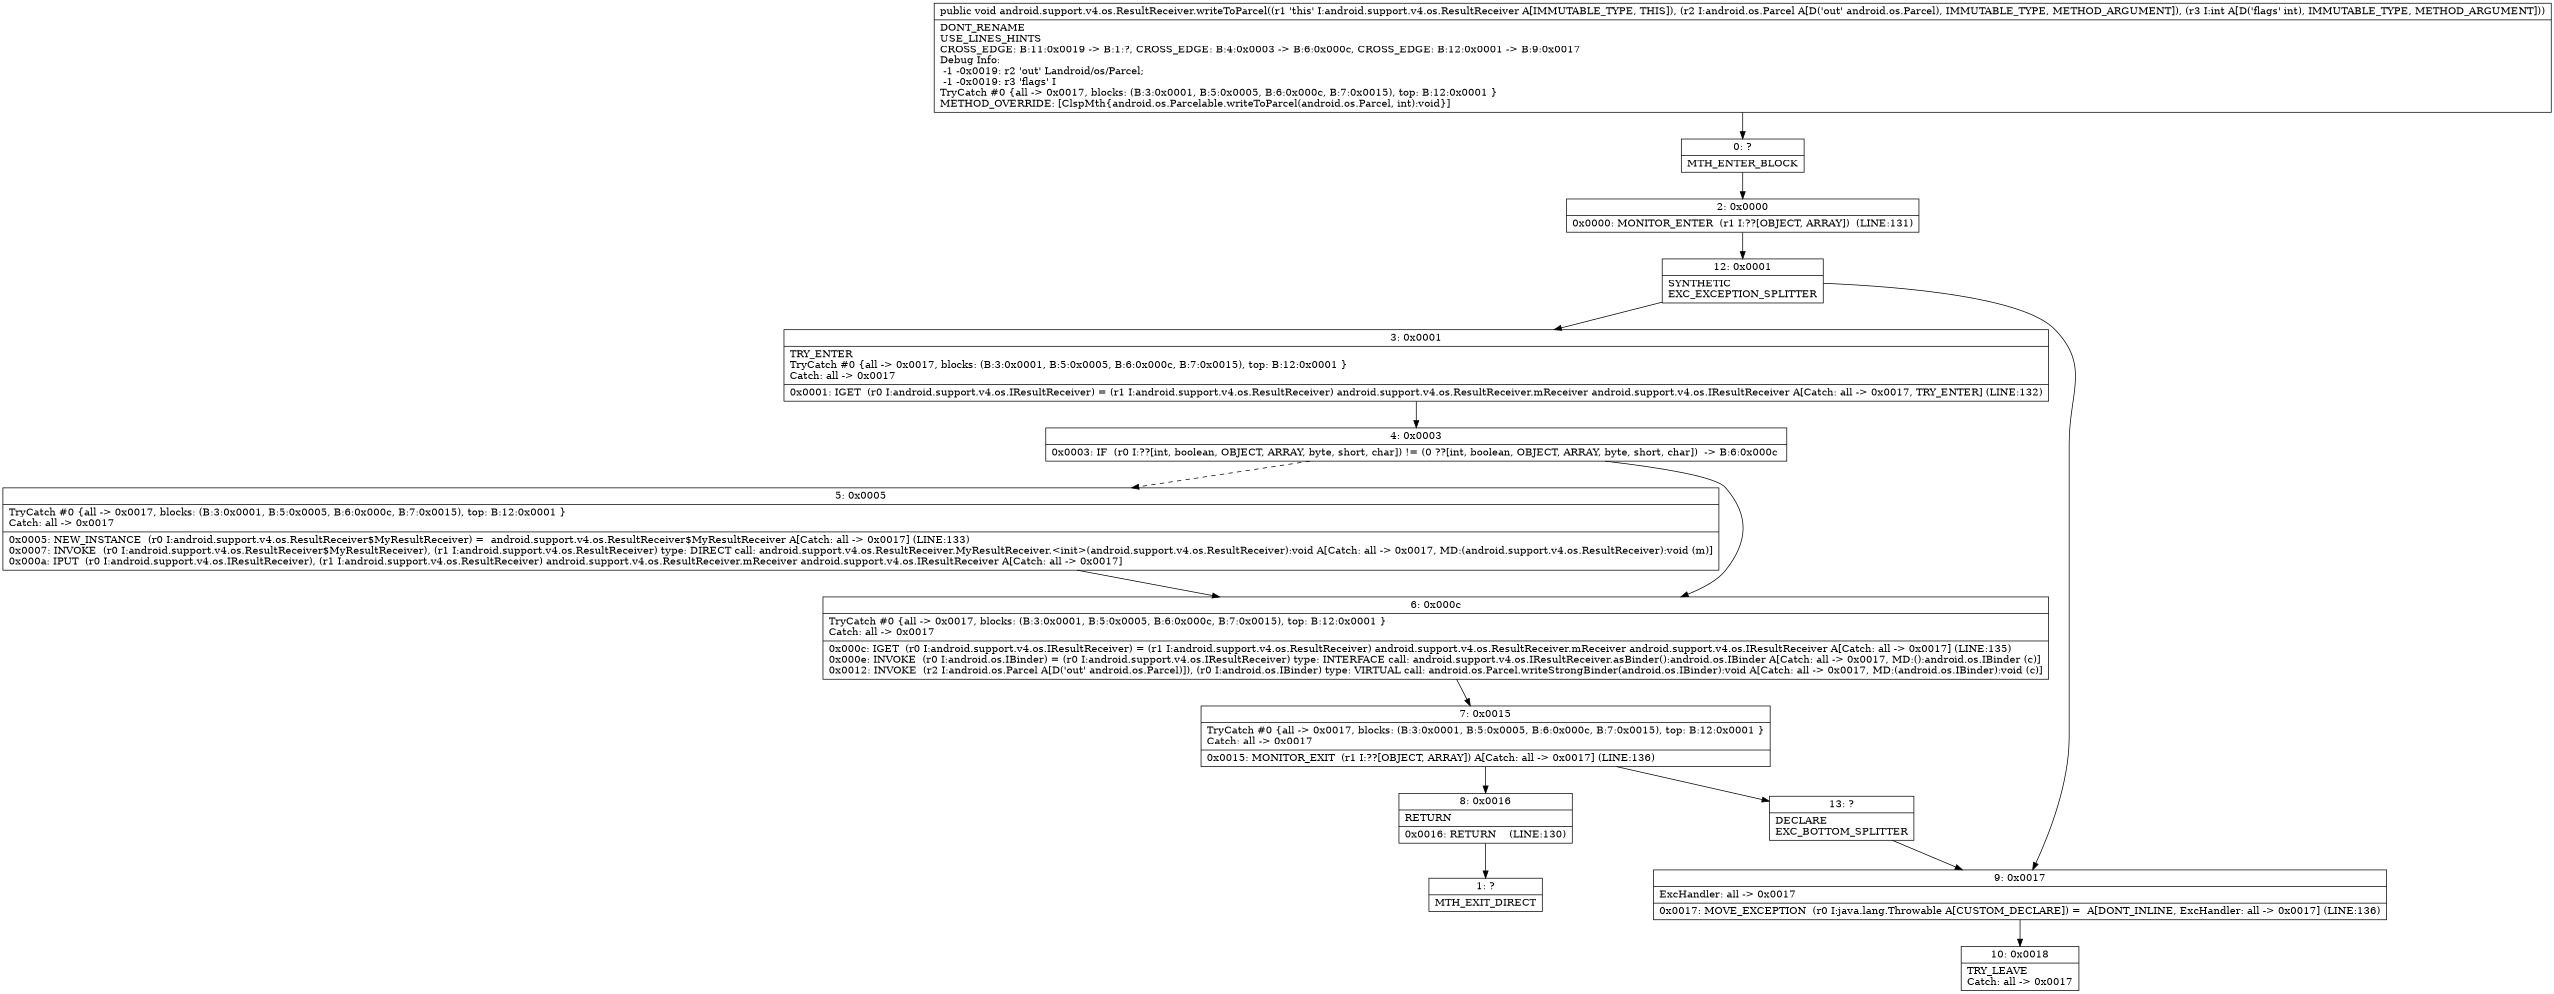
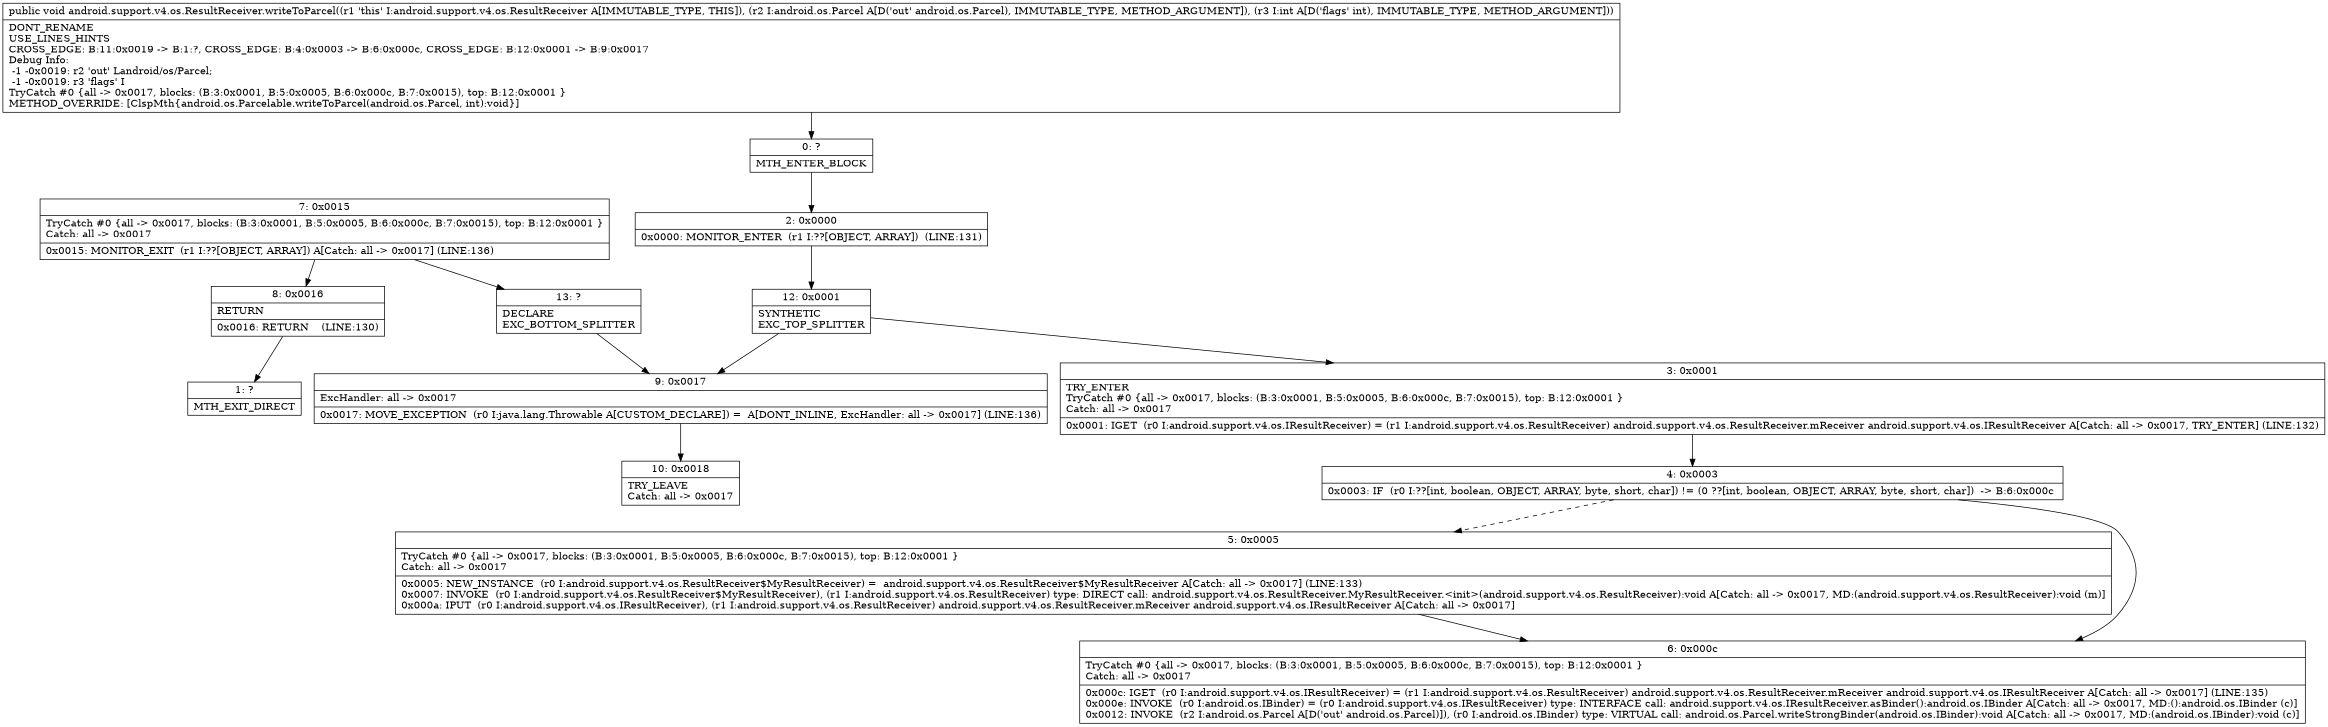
(1743, 294) -> (811, 325)
(1462, 689) -> none
